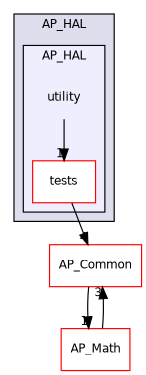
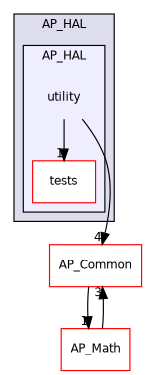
(78, 218) -> (109, 173)
